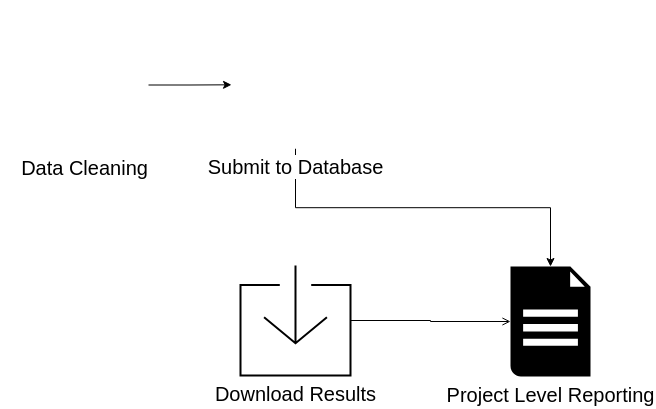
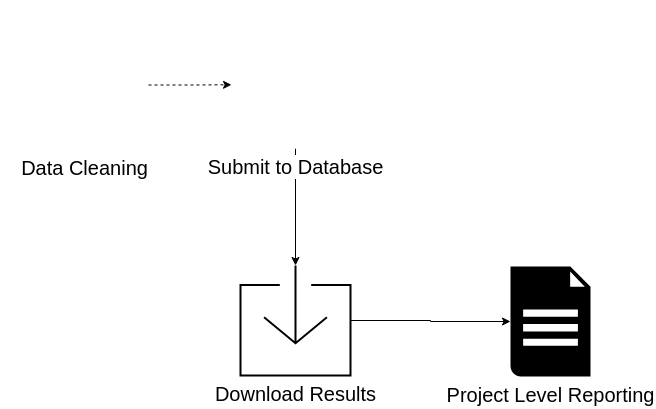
(187, 85) -> (187, 85)
(448, 208) -> (296, 232)
(503, 322) -> (502, 322)
